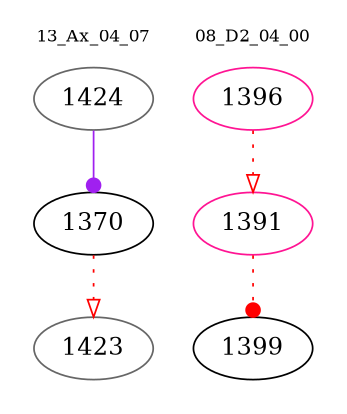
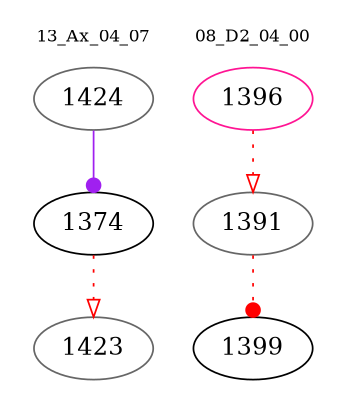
(94, 224) -> (94, 224)
(253, 224) -> (253, 224)
